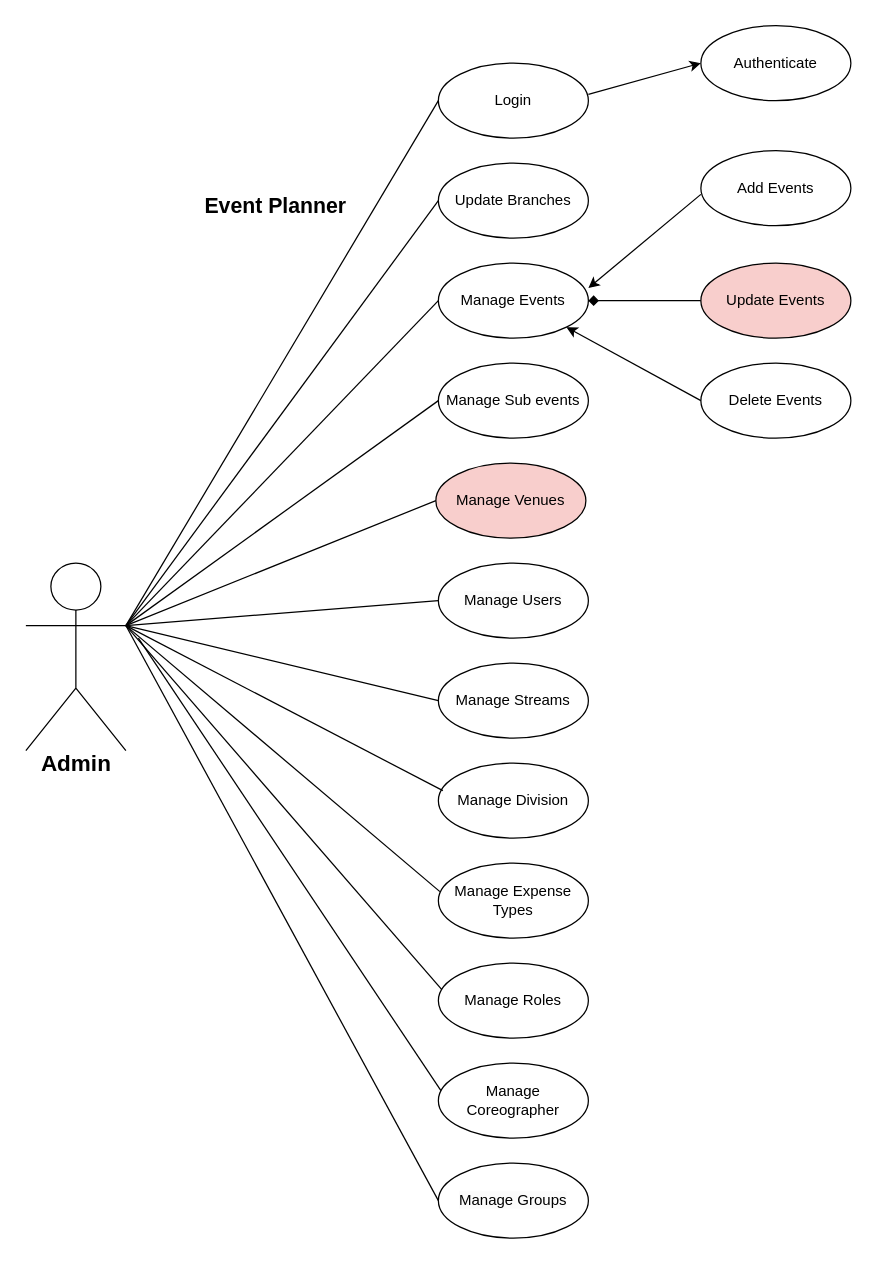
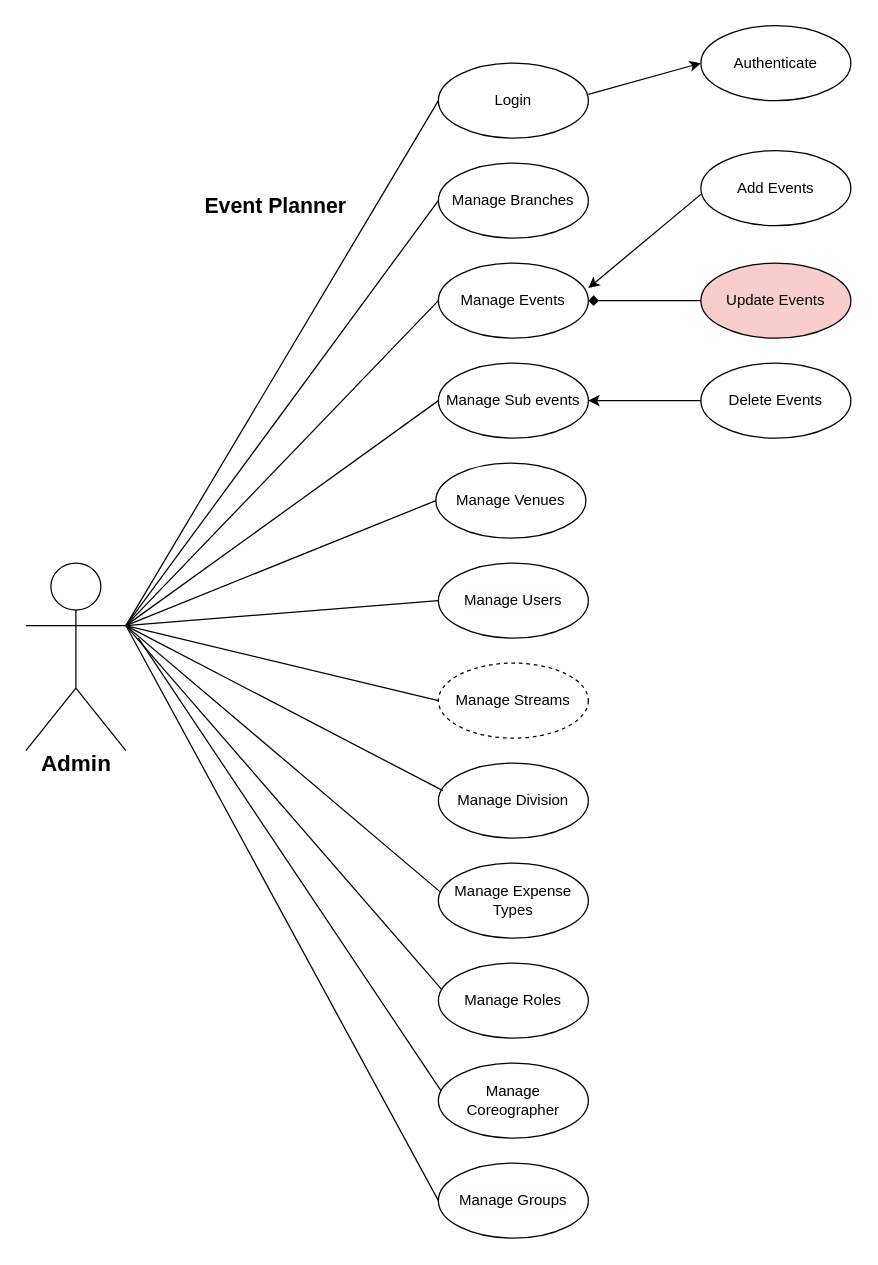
(513, 201) -> (513, 201)
(637, 366) -> (648, 401)
(511, 501) -> (511, 501)
(513, 701) -> (513, 701)
